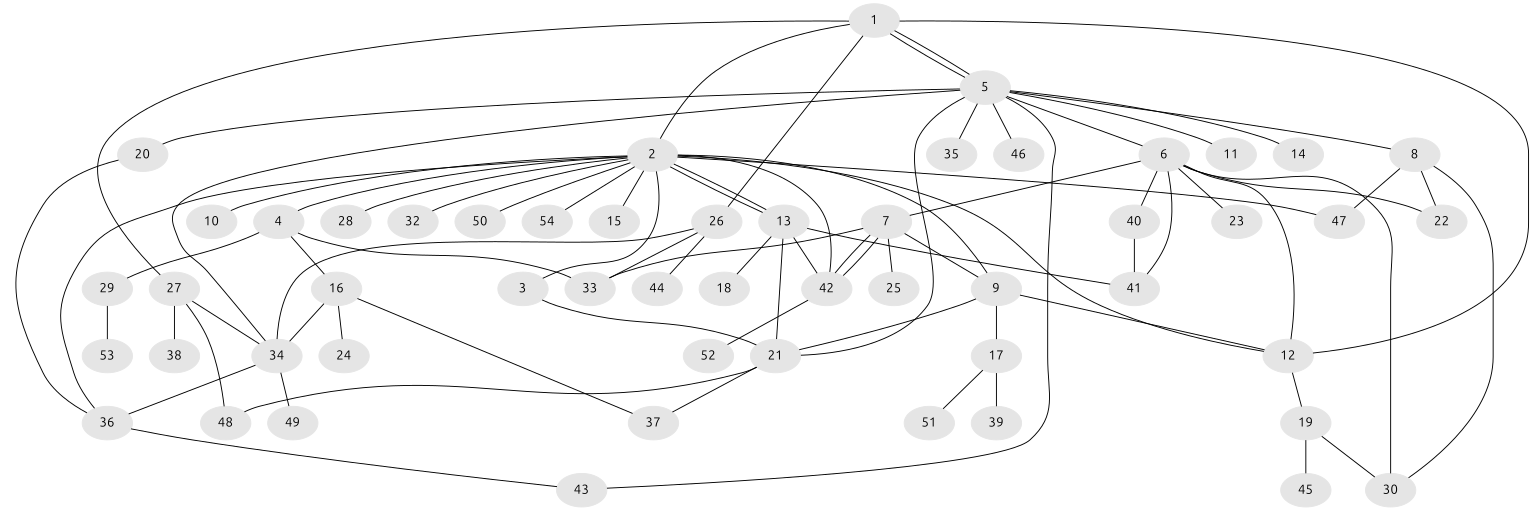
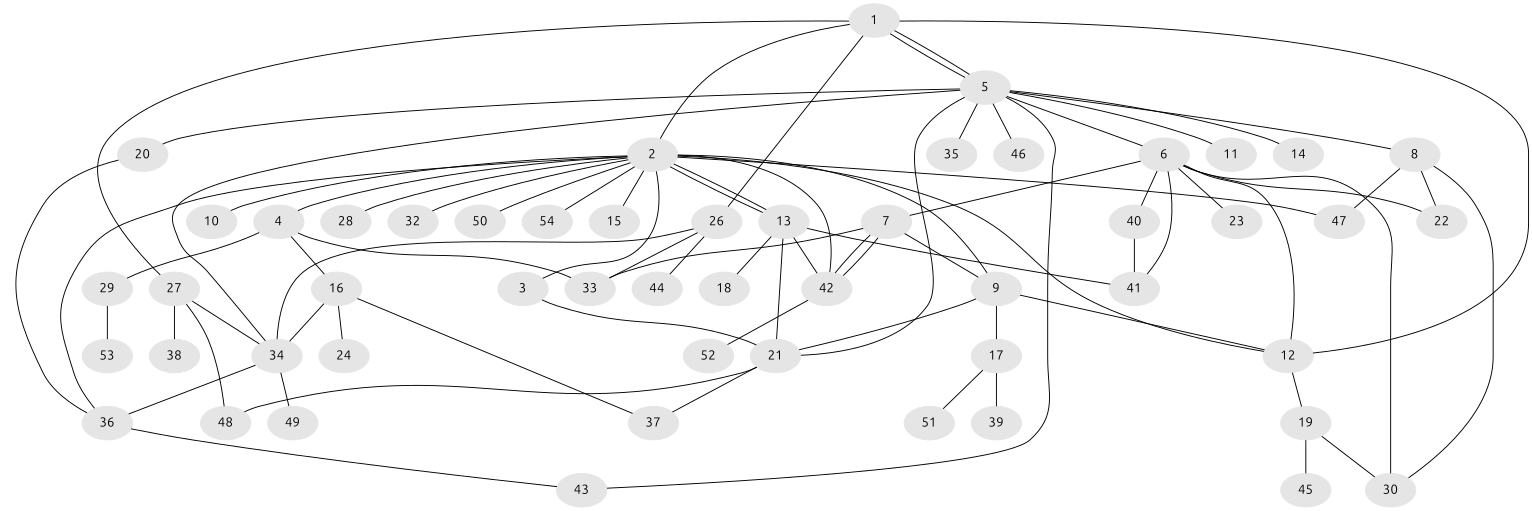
(894, 289) -> none
